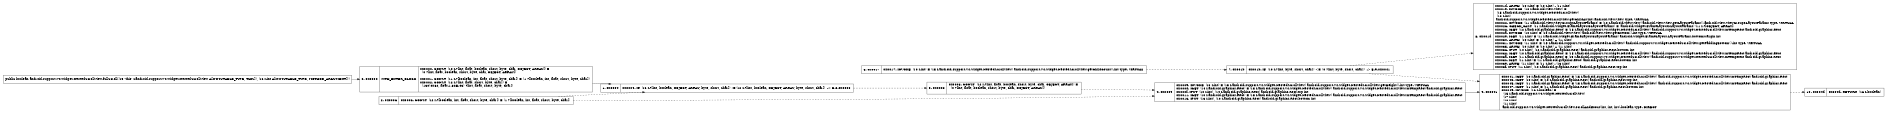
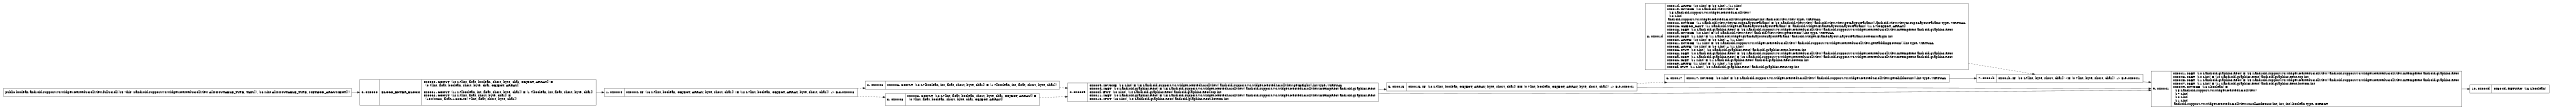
(1411, 59) -> (2000, 69)
(1185, 70) -> (1962, 78)
(1423, 78) -> (2146, 82)
(399, 79) -> (401, 92)
none -> (1512, 87)
(1796, 92) -> (2465, 89)
(600, 94) -> (860, 88)
